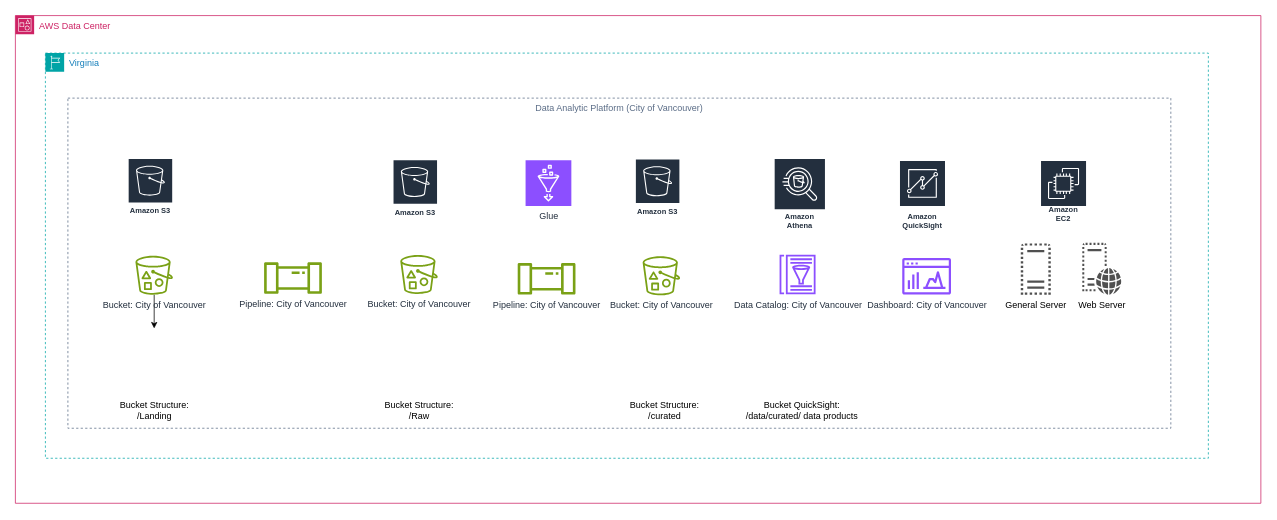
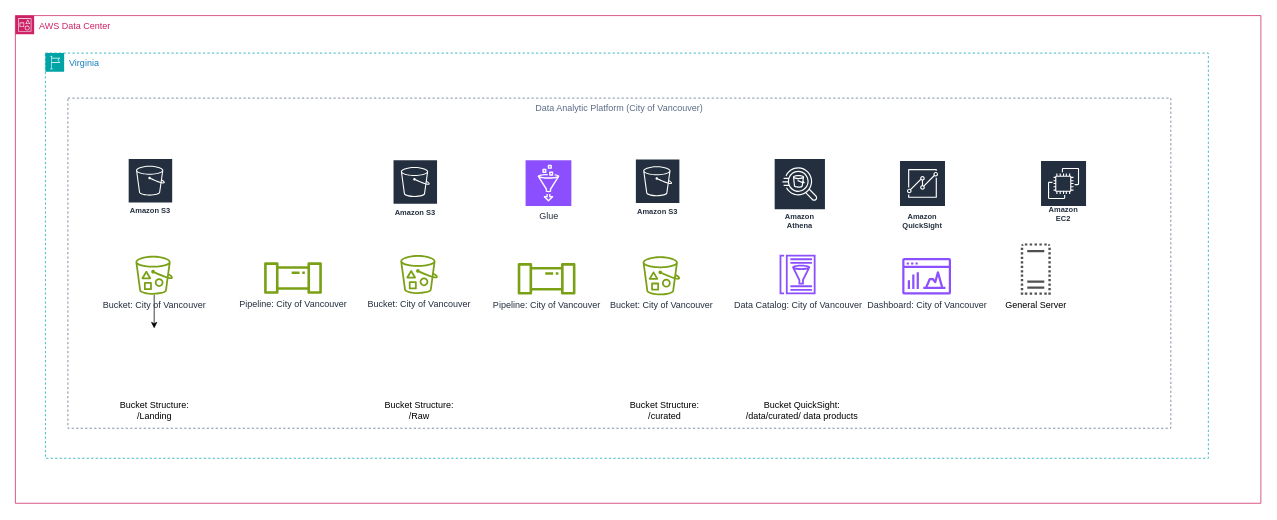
(1101, 269) -> none
